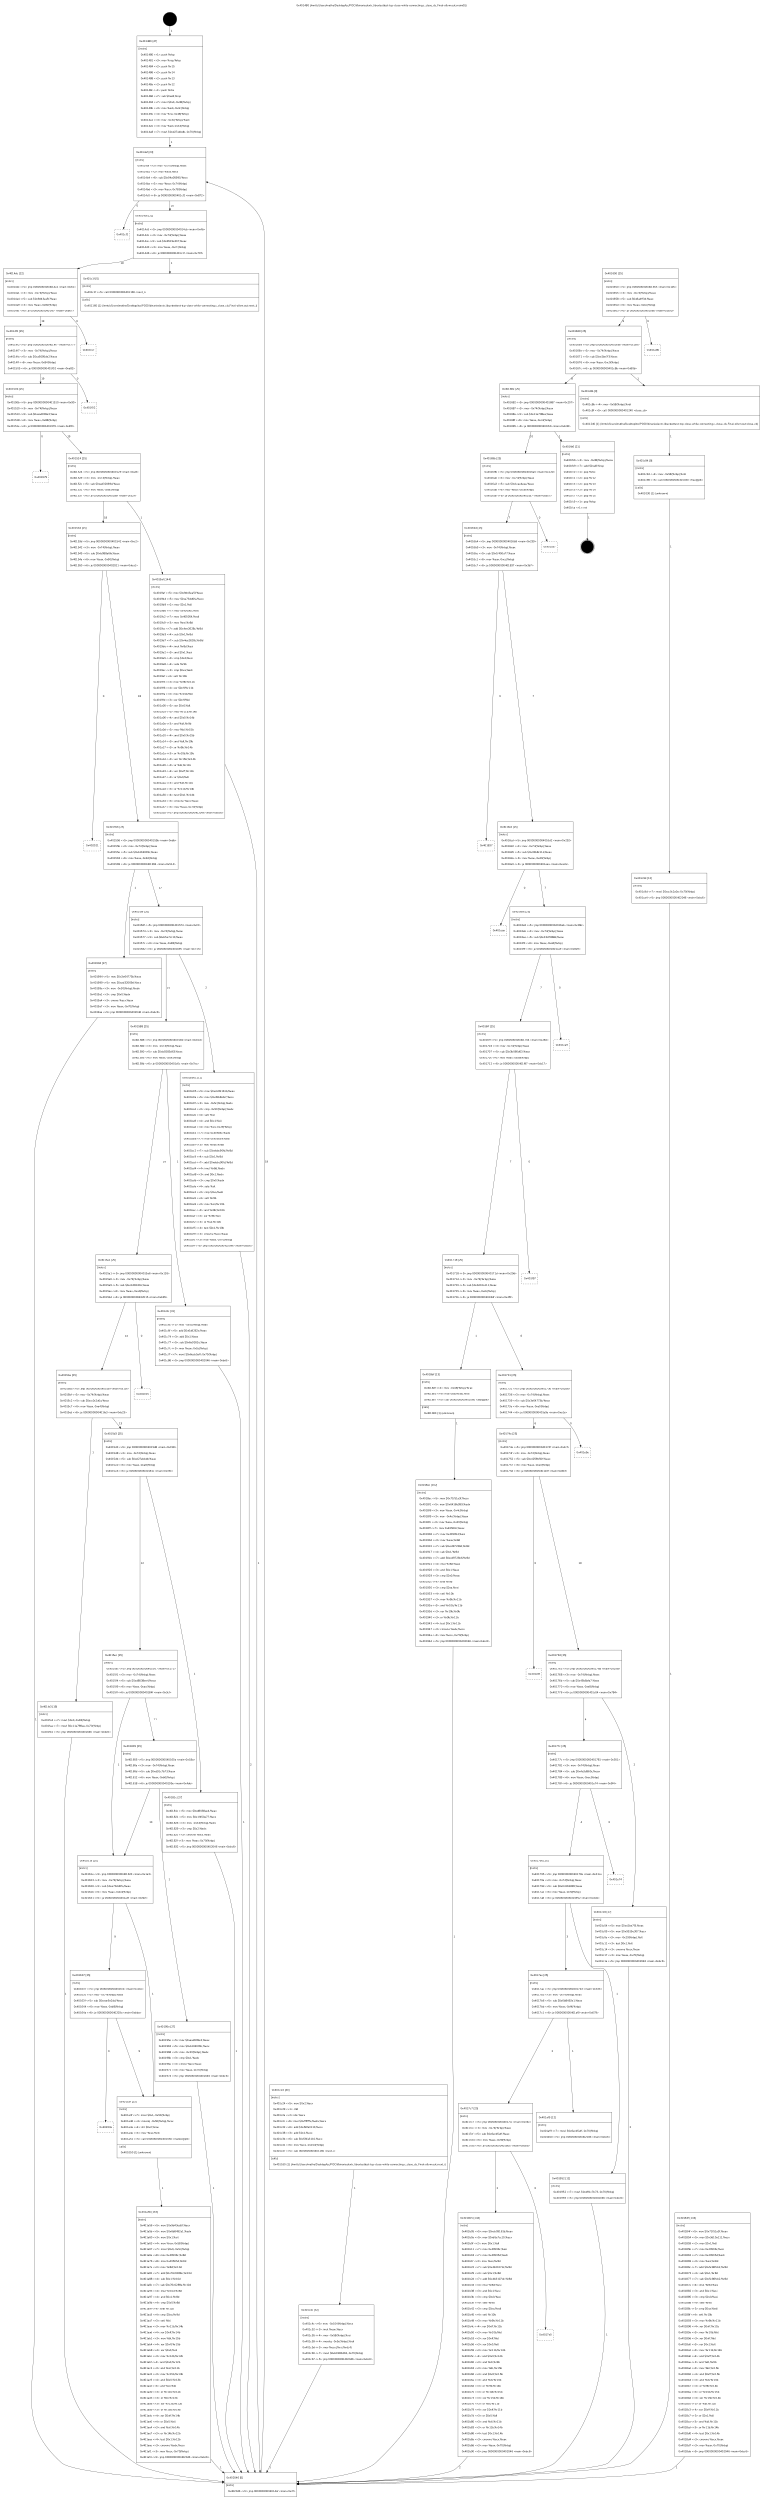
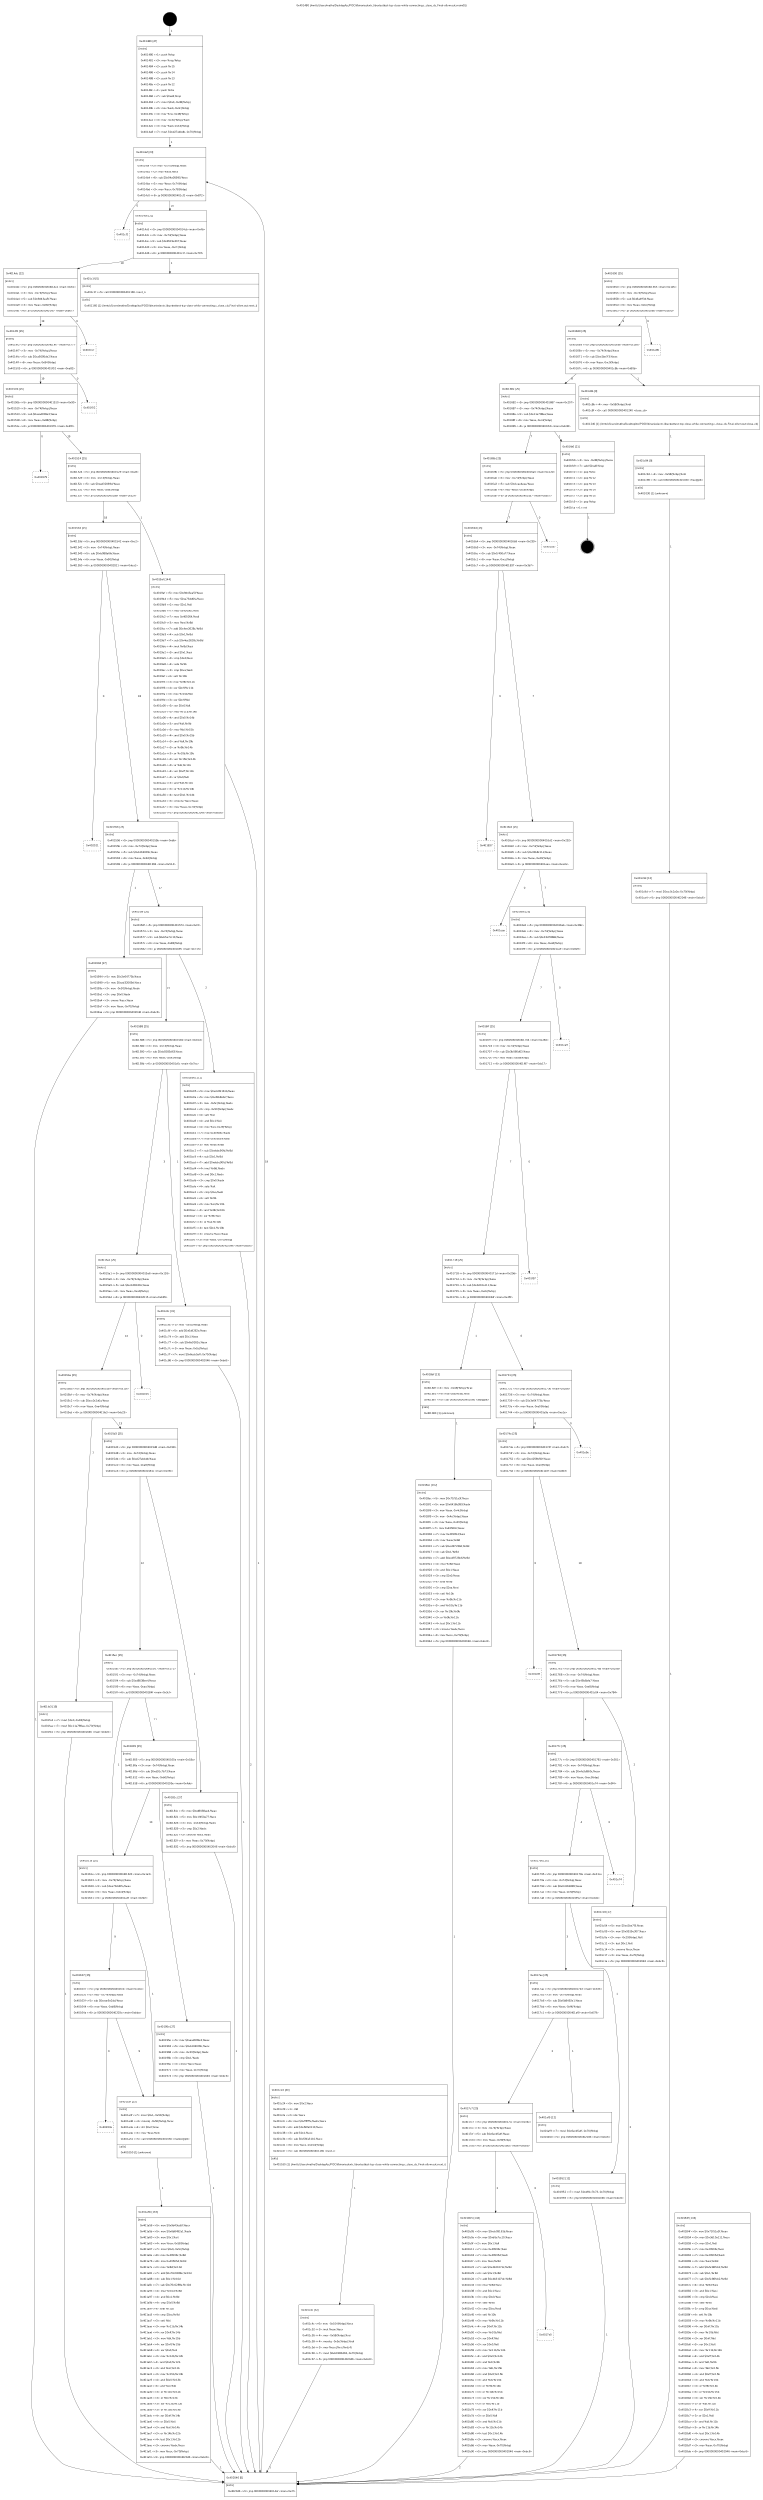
(531, 437) -> (531, 437)
(164, 1162) -> (164, 1162)
